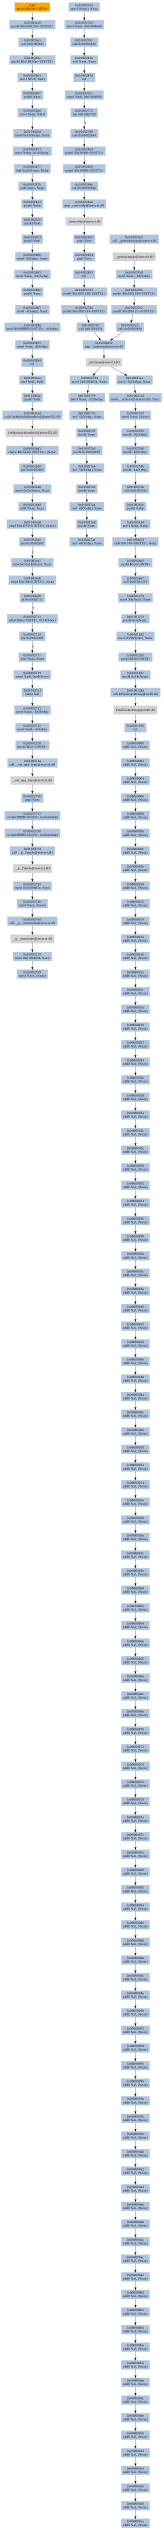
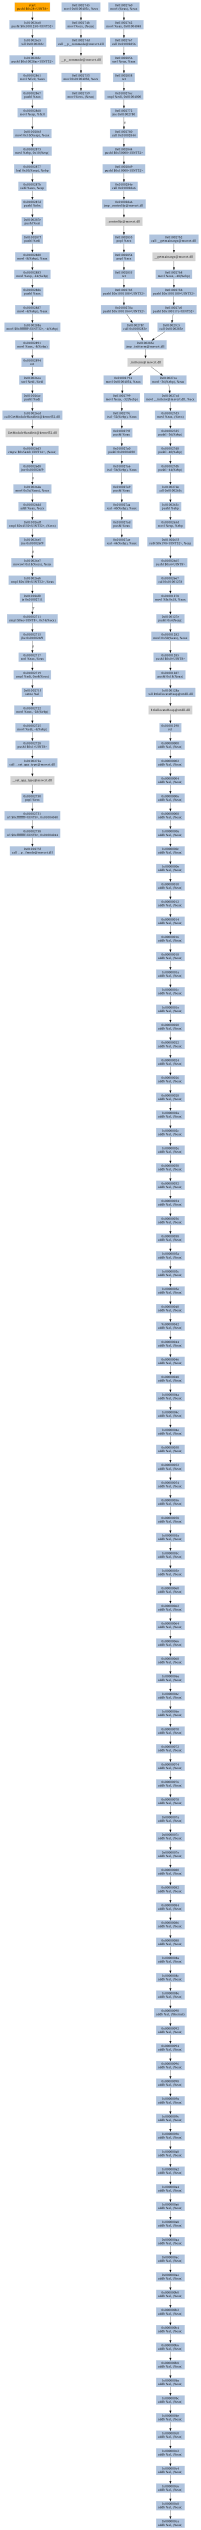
(32, 868) -> none
(135, 2013) -> (170, 2013)
